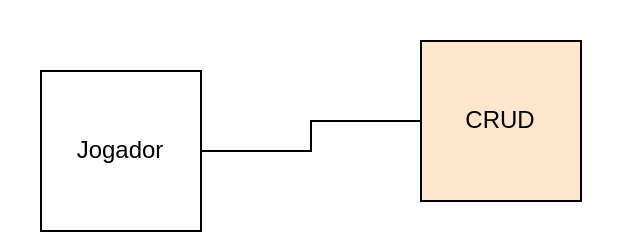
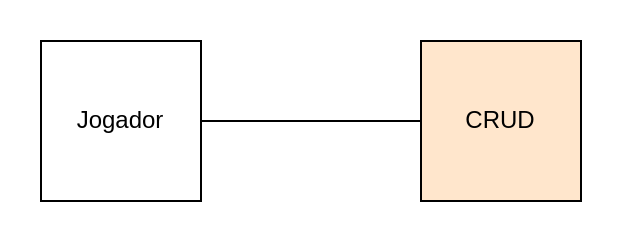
(121, 151) -> (121, 121)
